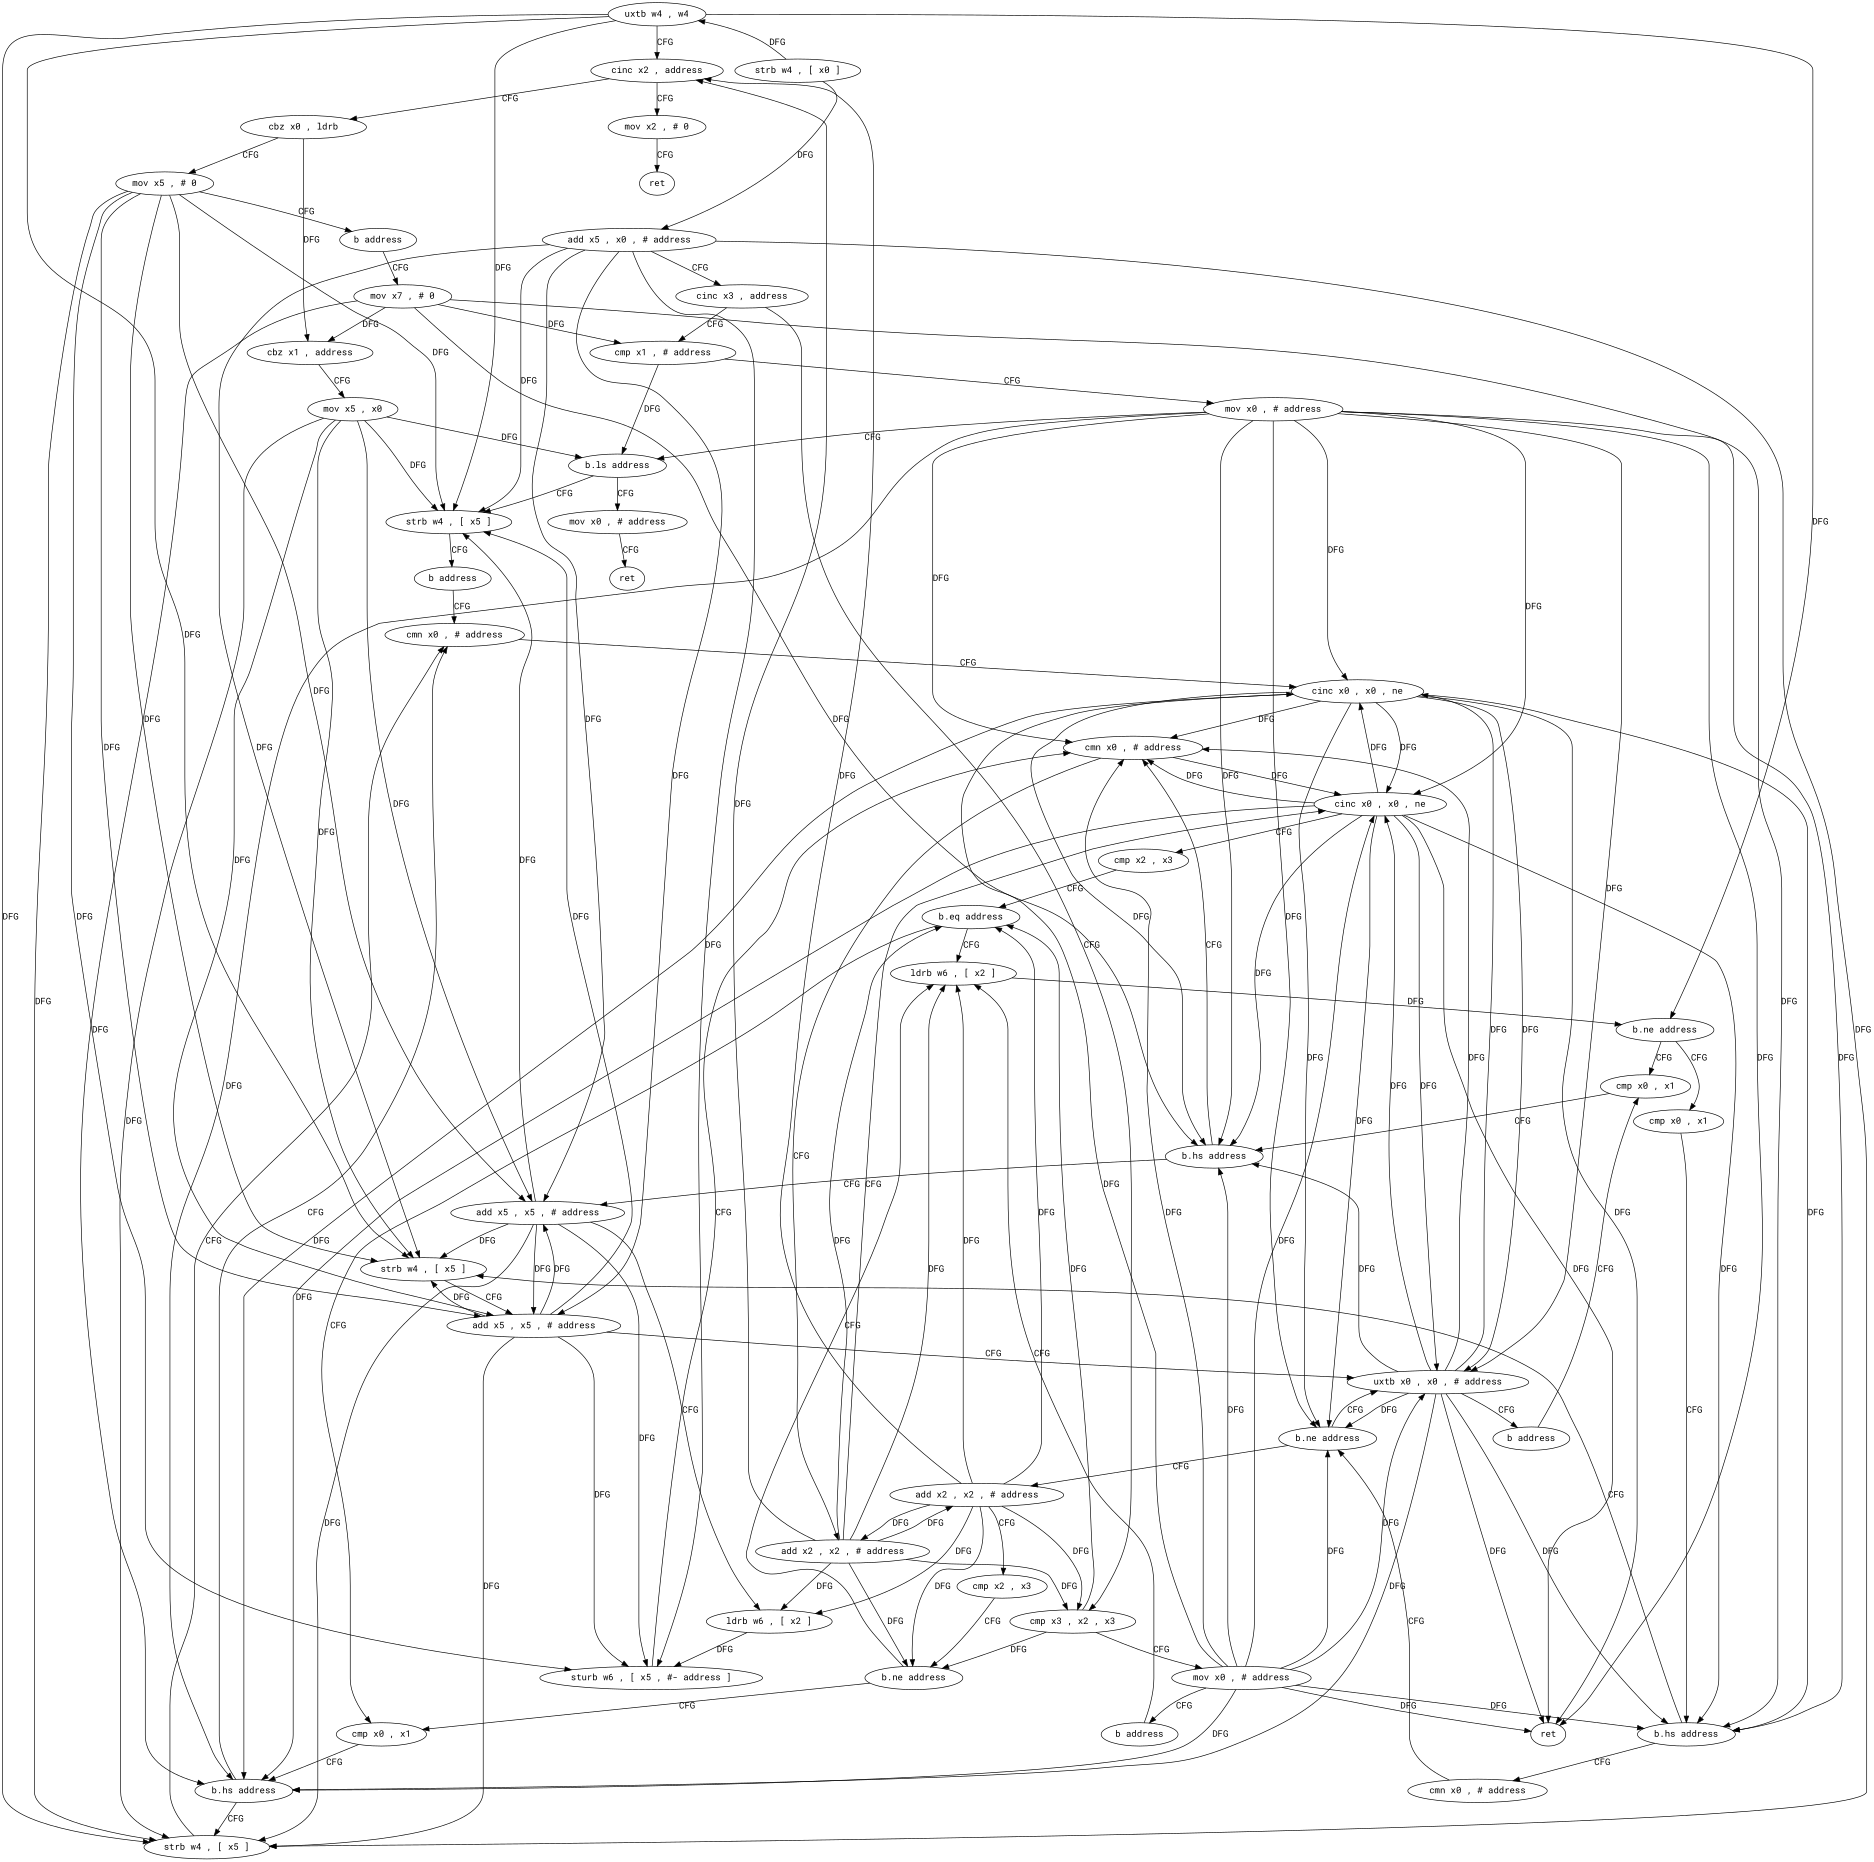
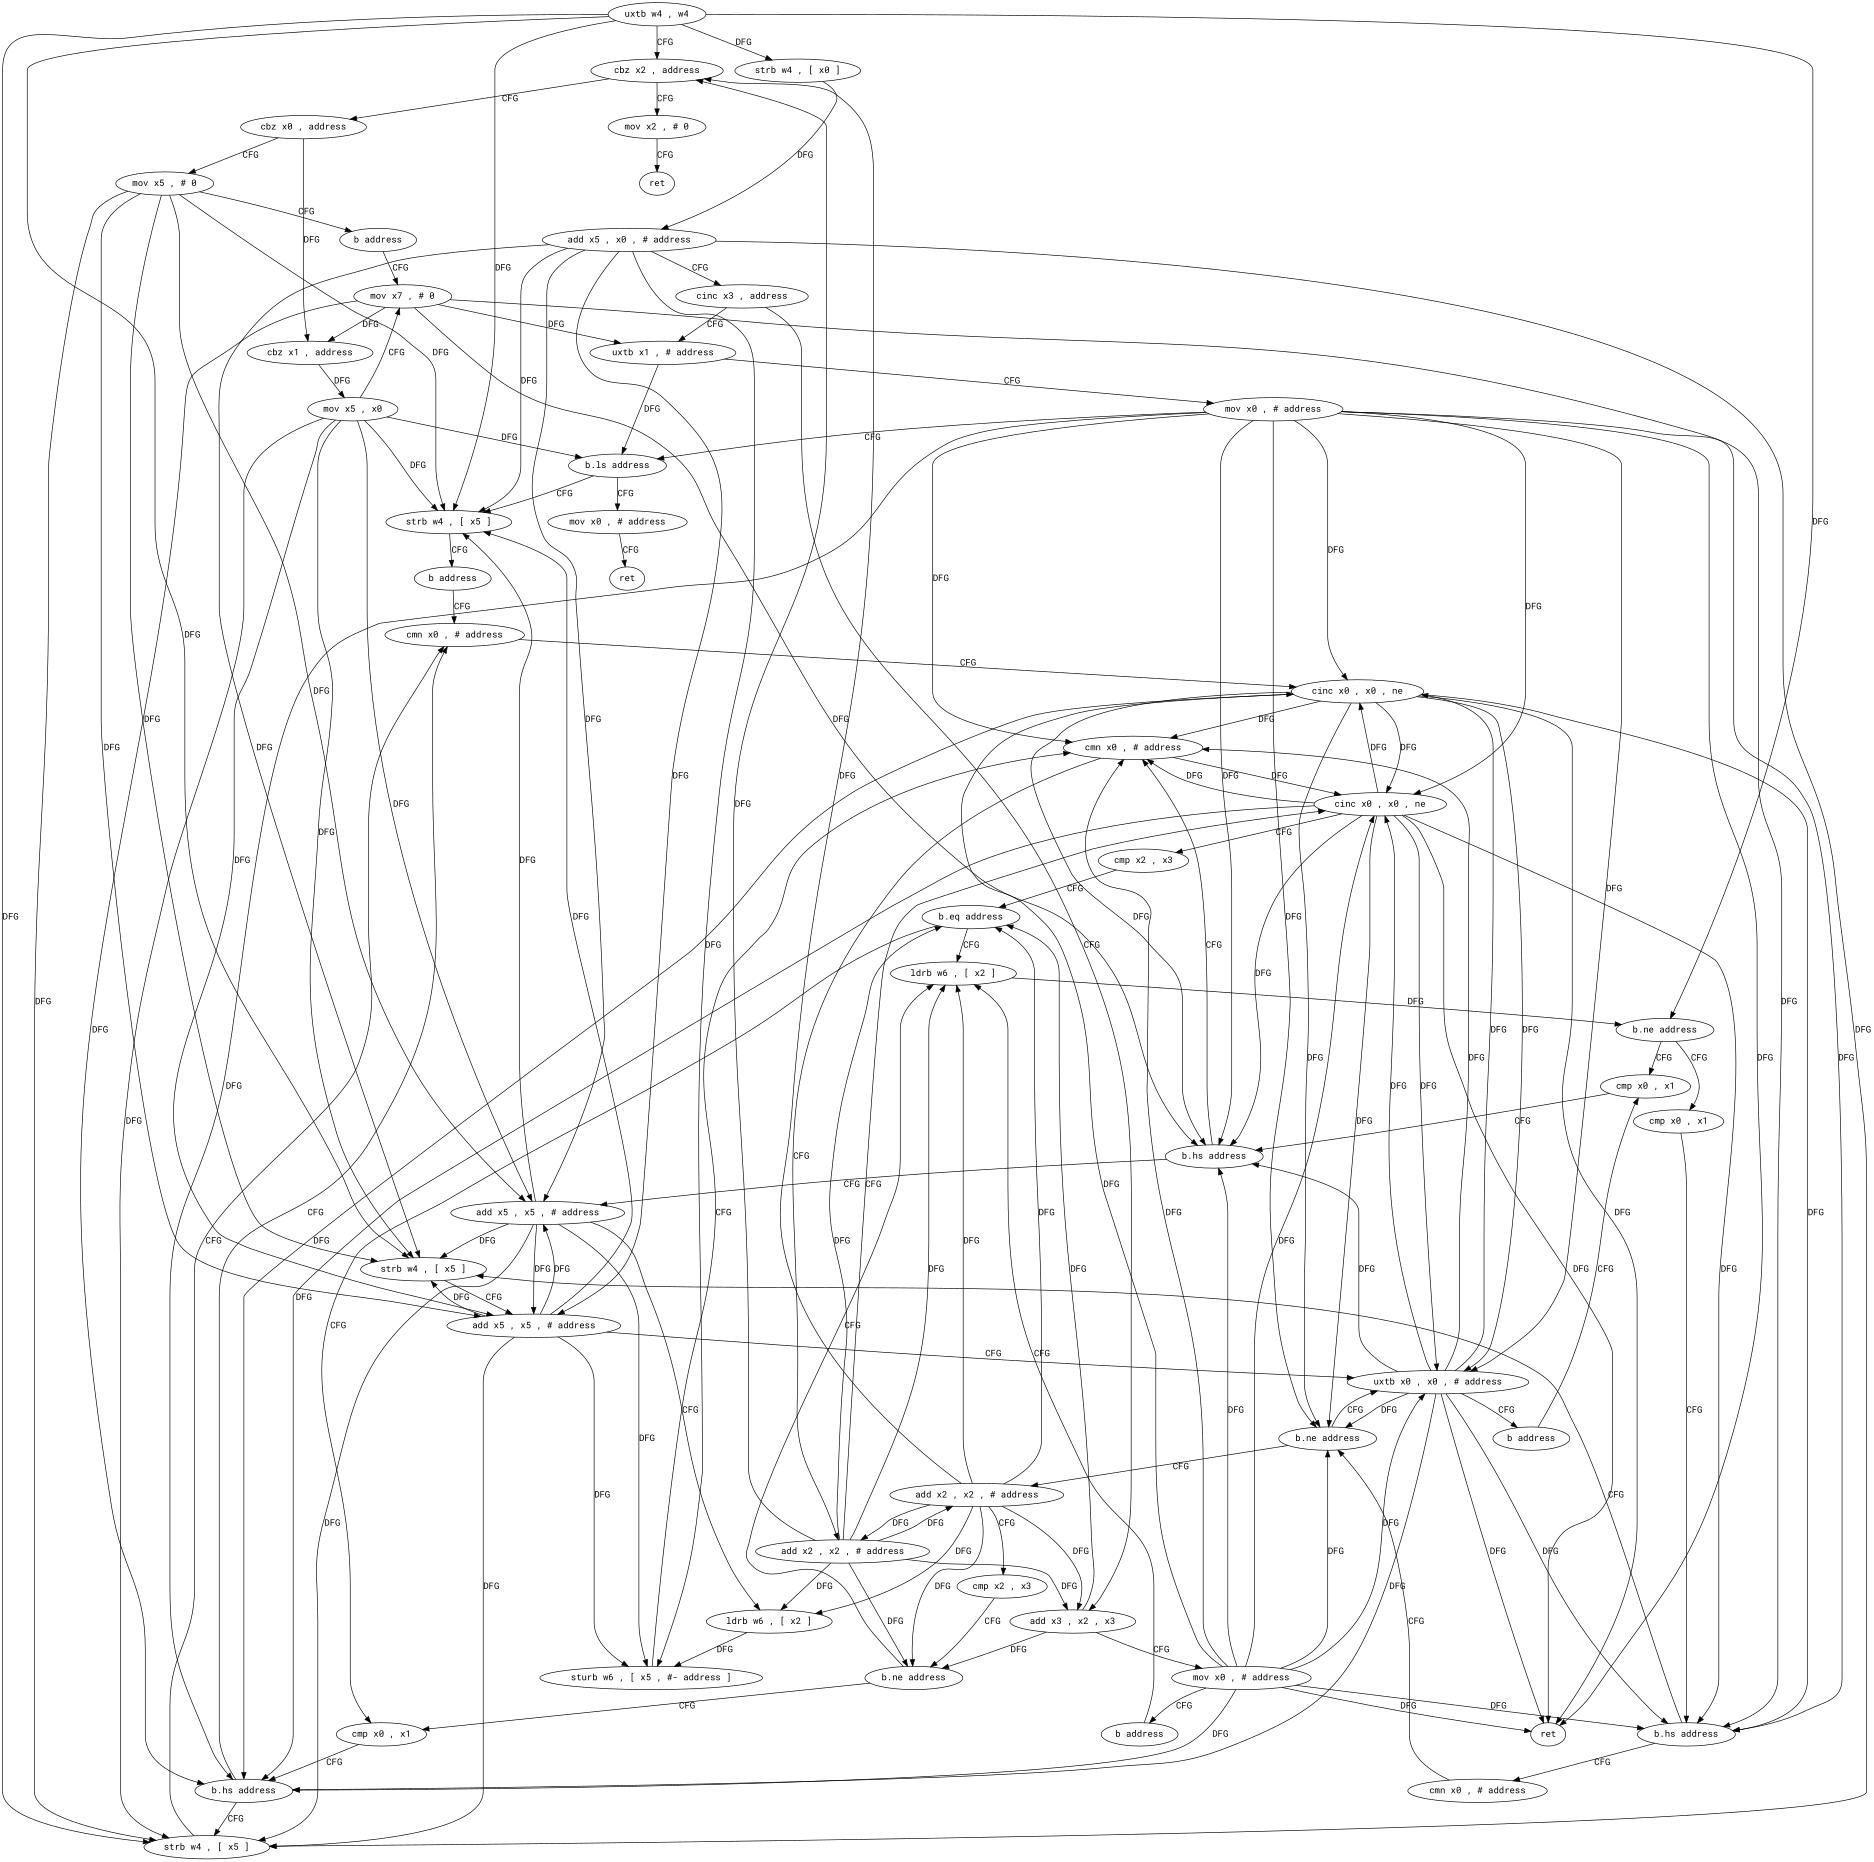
(748, 35) -> (724, 41)
(657, 71) -> (657, 71)
(304, 127) -> (304, 127)
(663, 353) -> (663, 353)
none -> (382, 357)
(342, 381) -> (342, 381)
(100, 1081) -> none
(1073, 1622) -> (1073, 1622)
